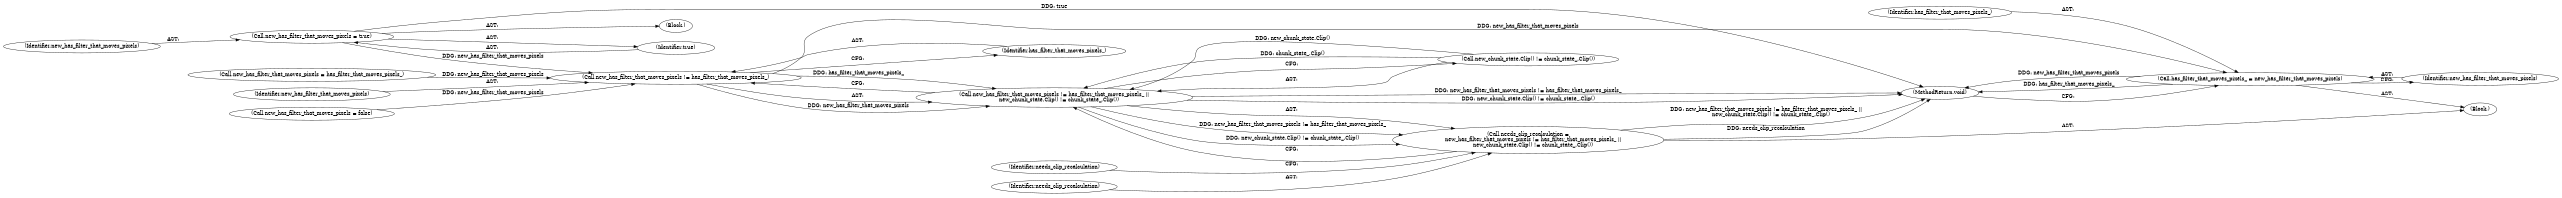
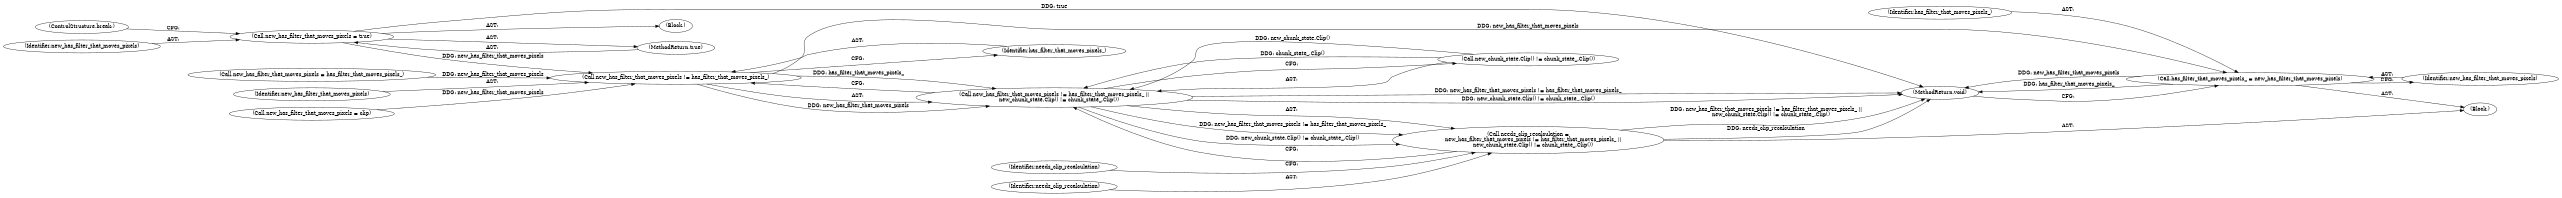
none -> (82, 27)
(676, 48) -> (676, 48)
(312, 114) -> (312, 114)
